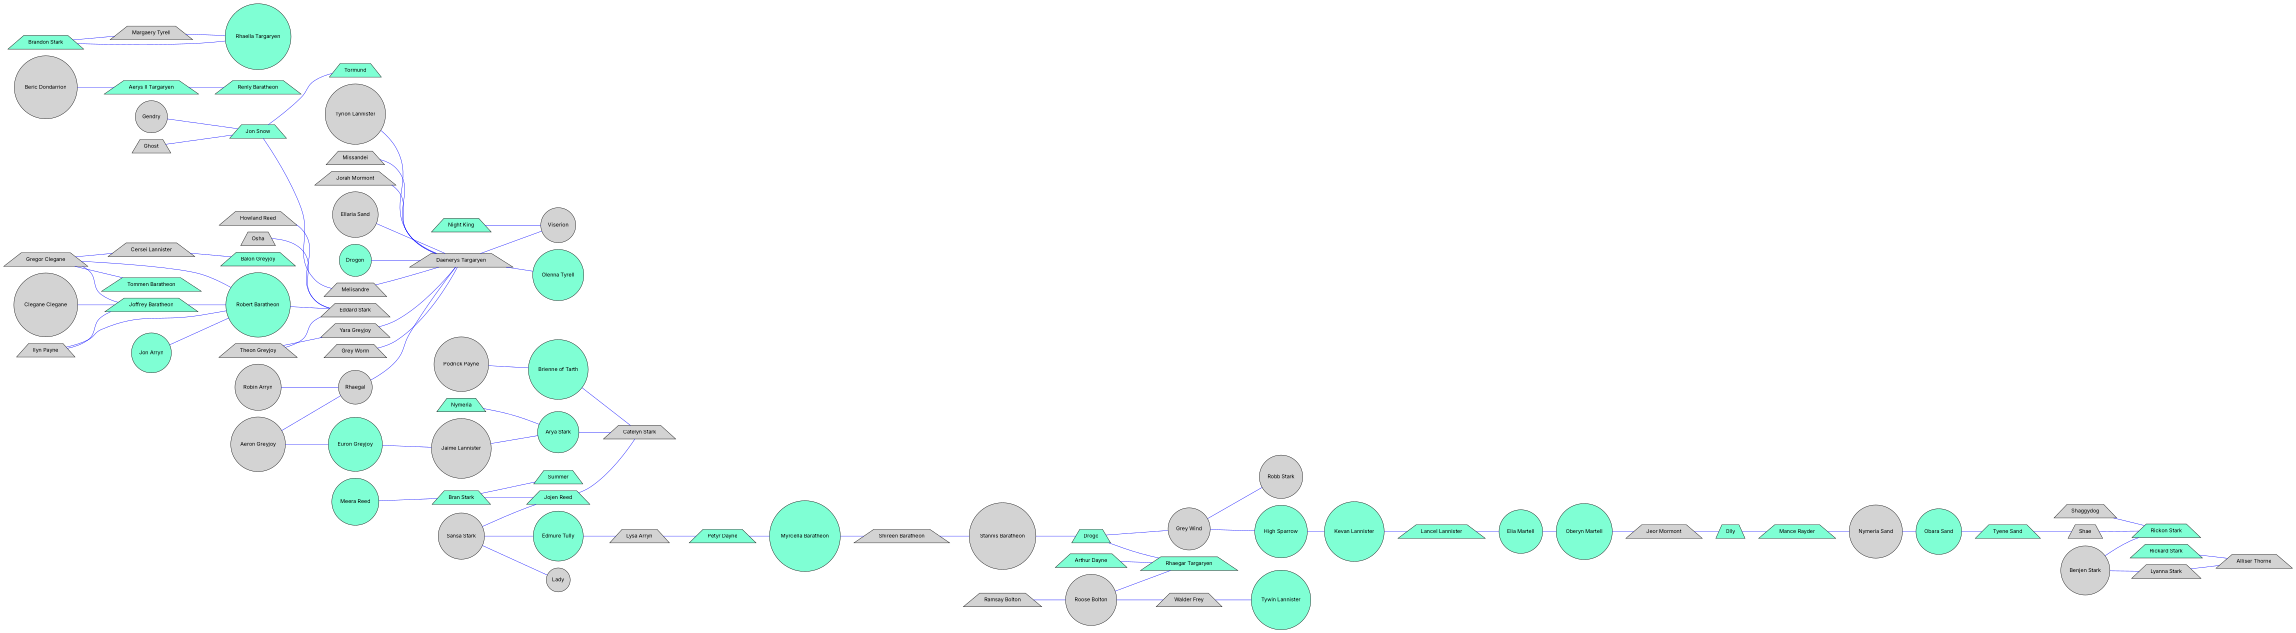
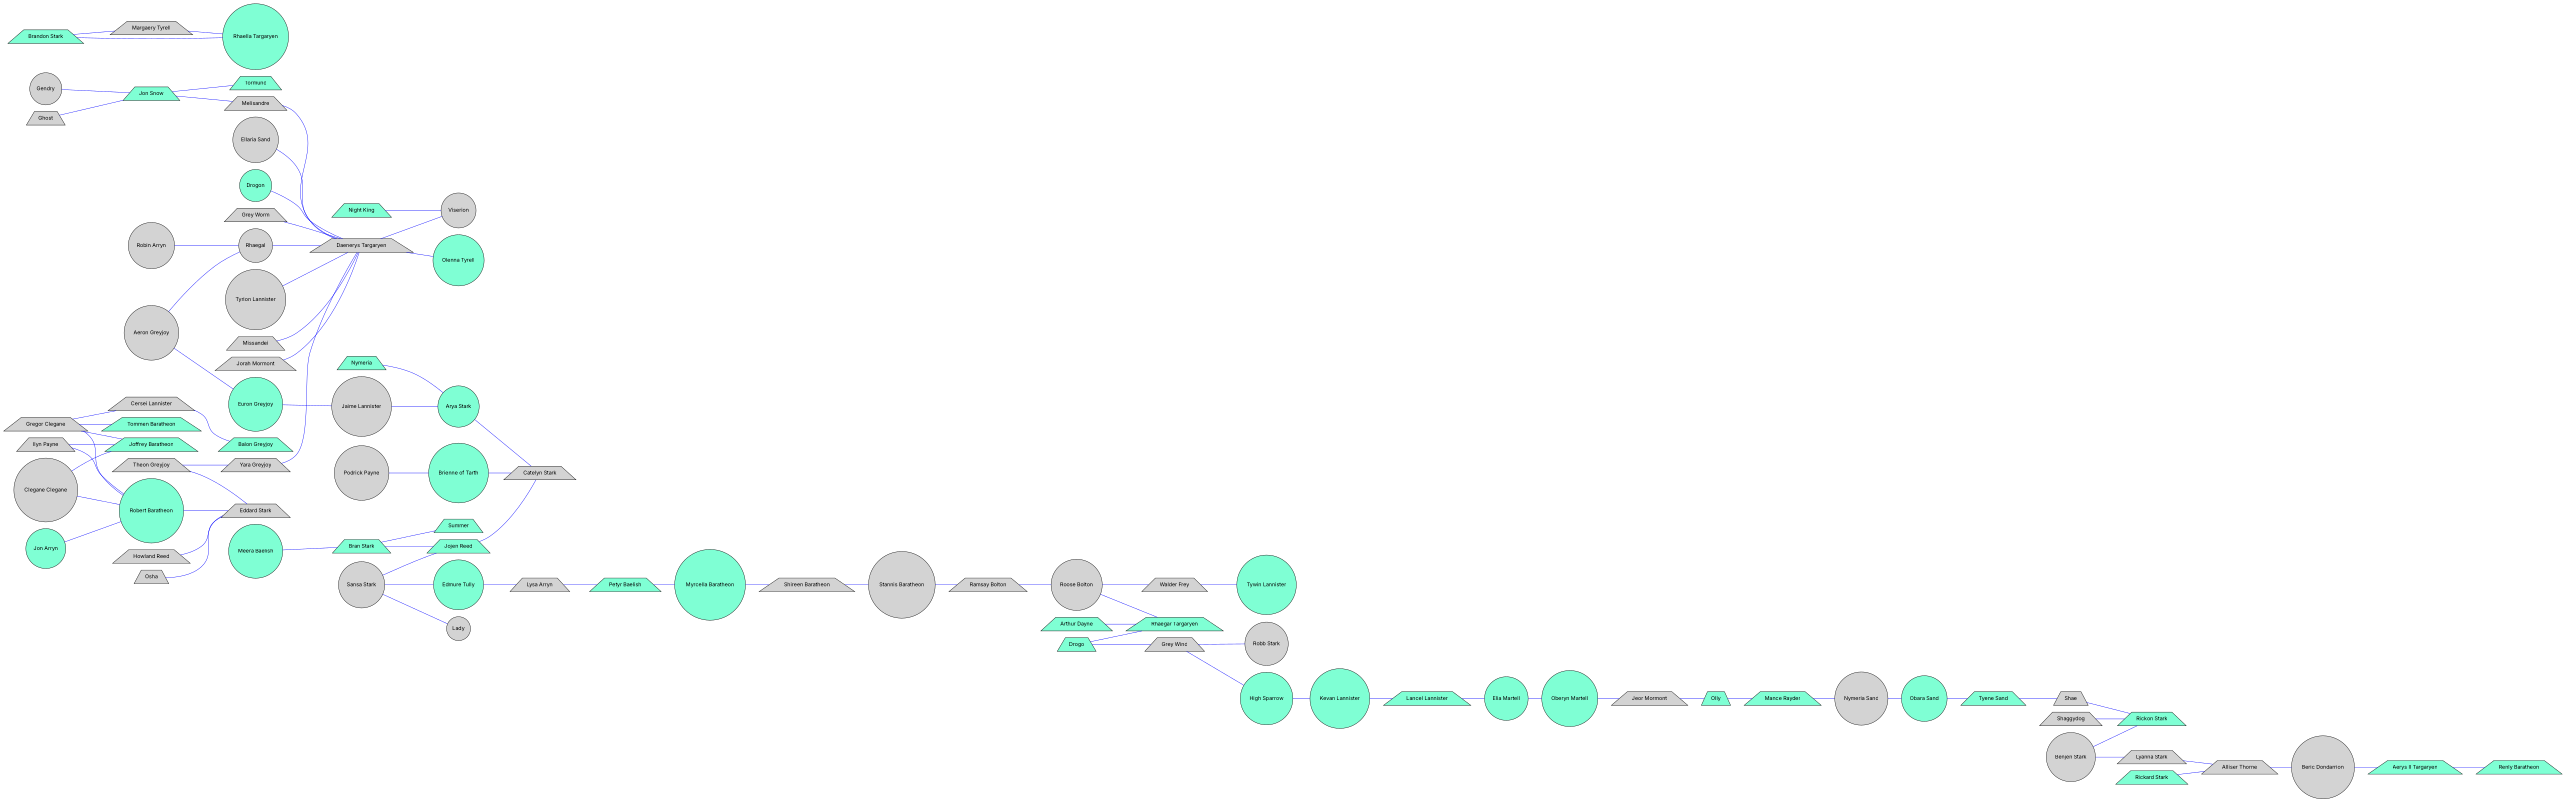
(207, 305) -> (98, 500)
(355, 502) -> (256, 551)
(1189, 529) -> (1175, 645)
(723, 536) -> (625, 585)
(1056, 536) -> (946, 585)
none -> (2281, 767)
